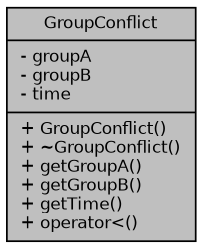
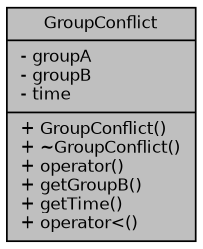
(82, 167) -> (73, 167)
